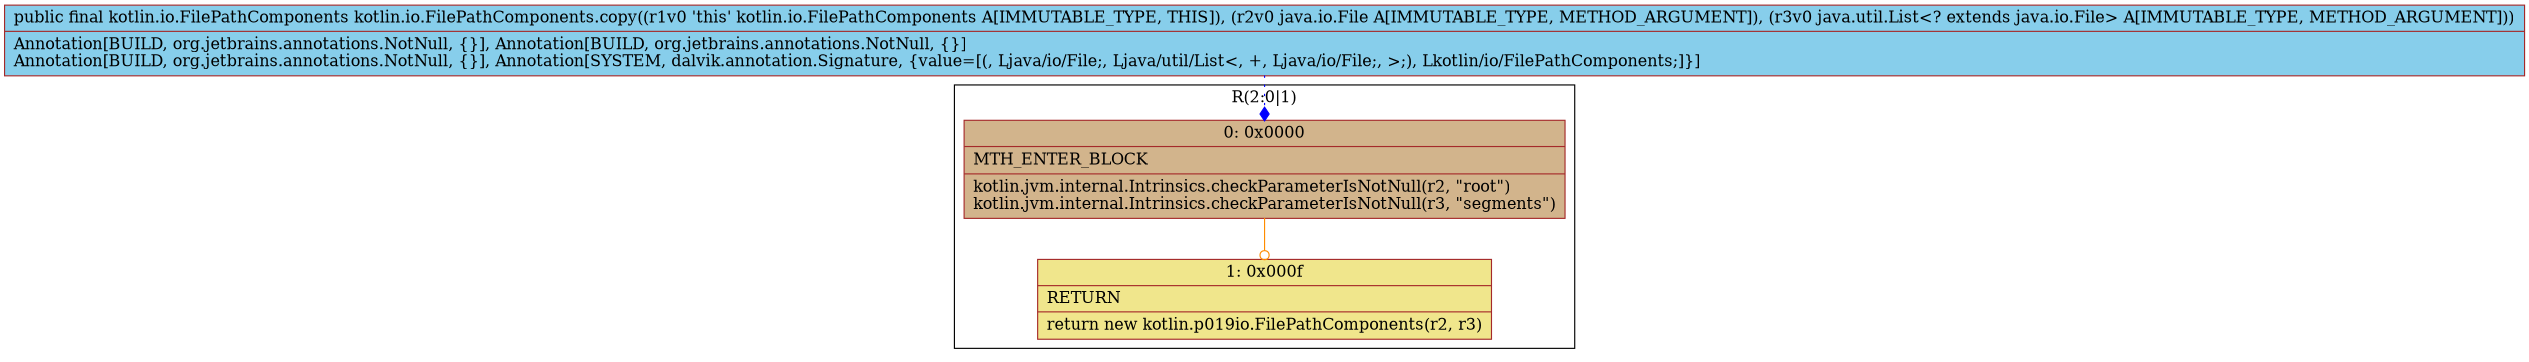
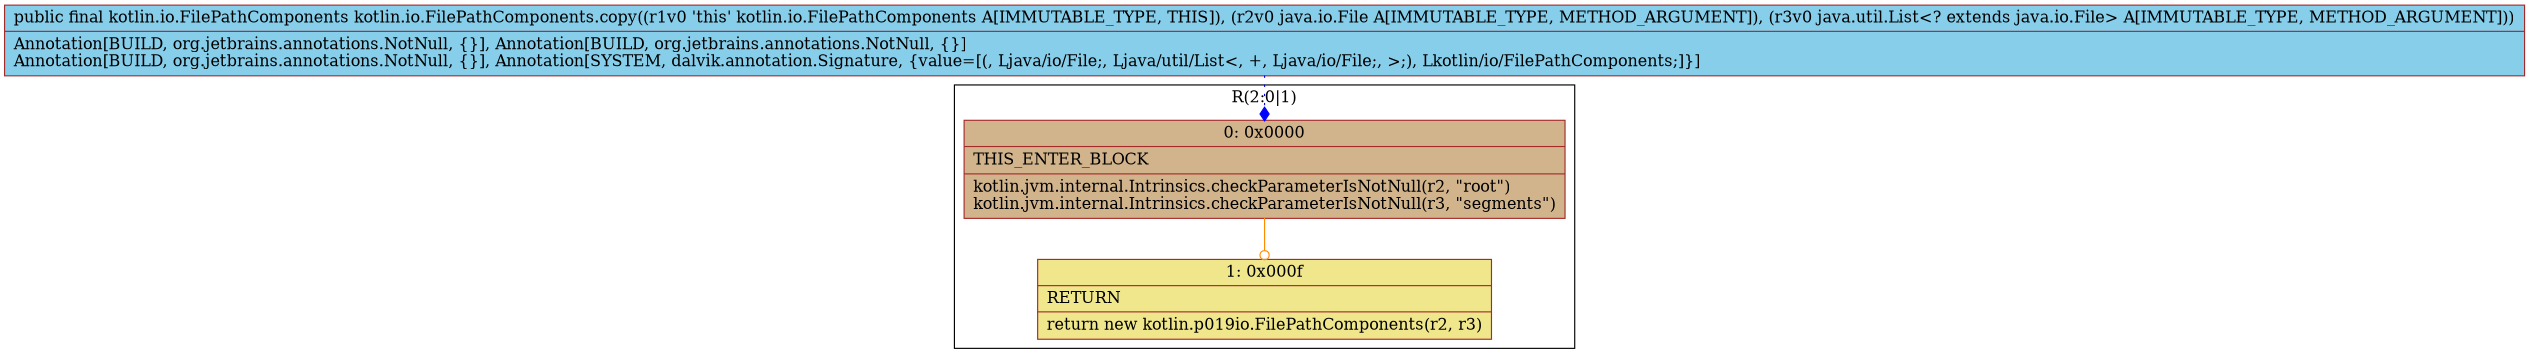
(1061, 160) -> (1061, 160)
